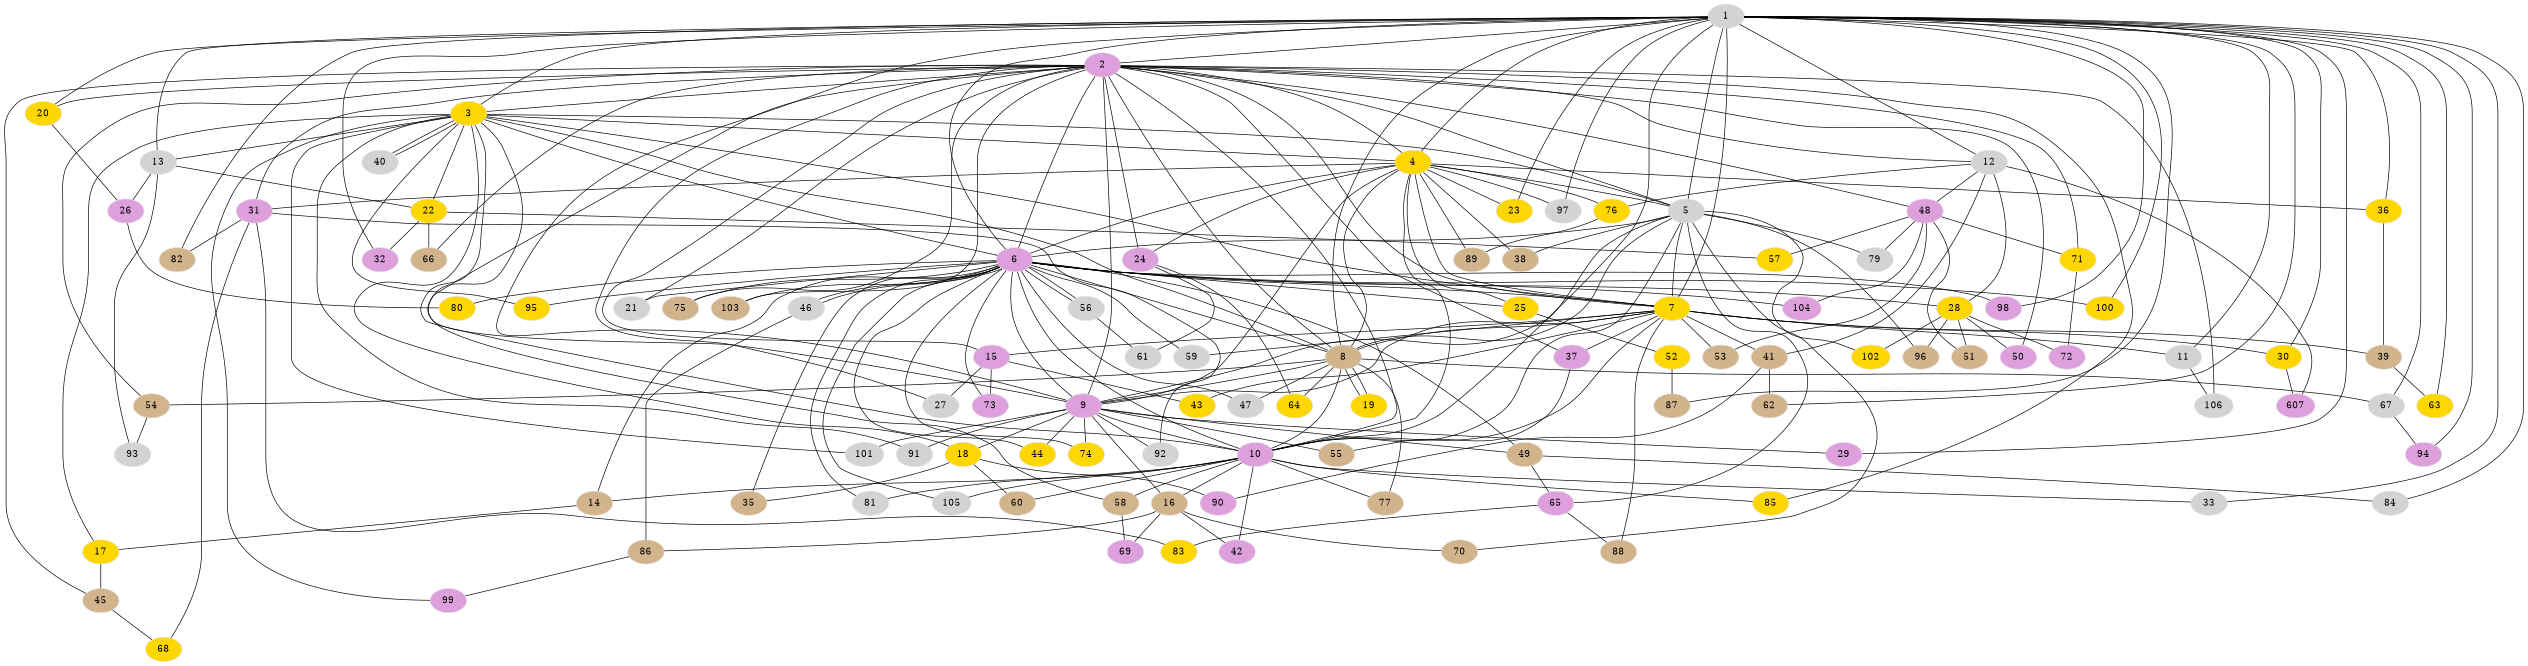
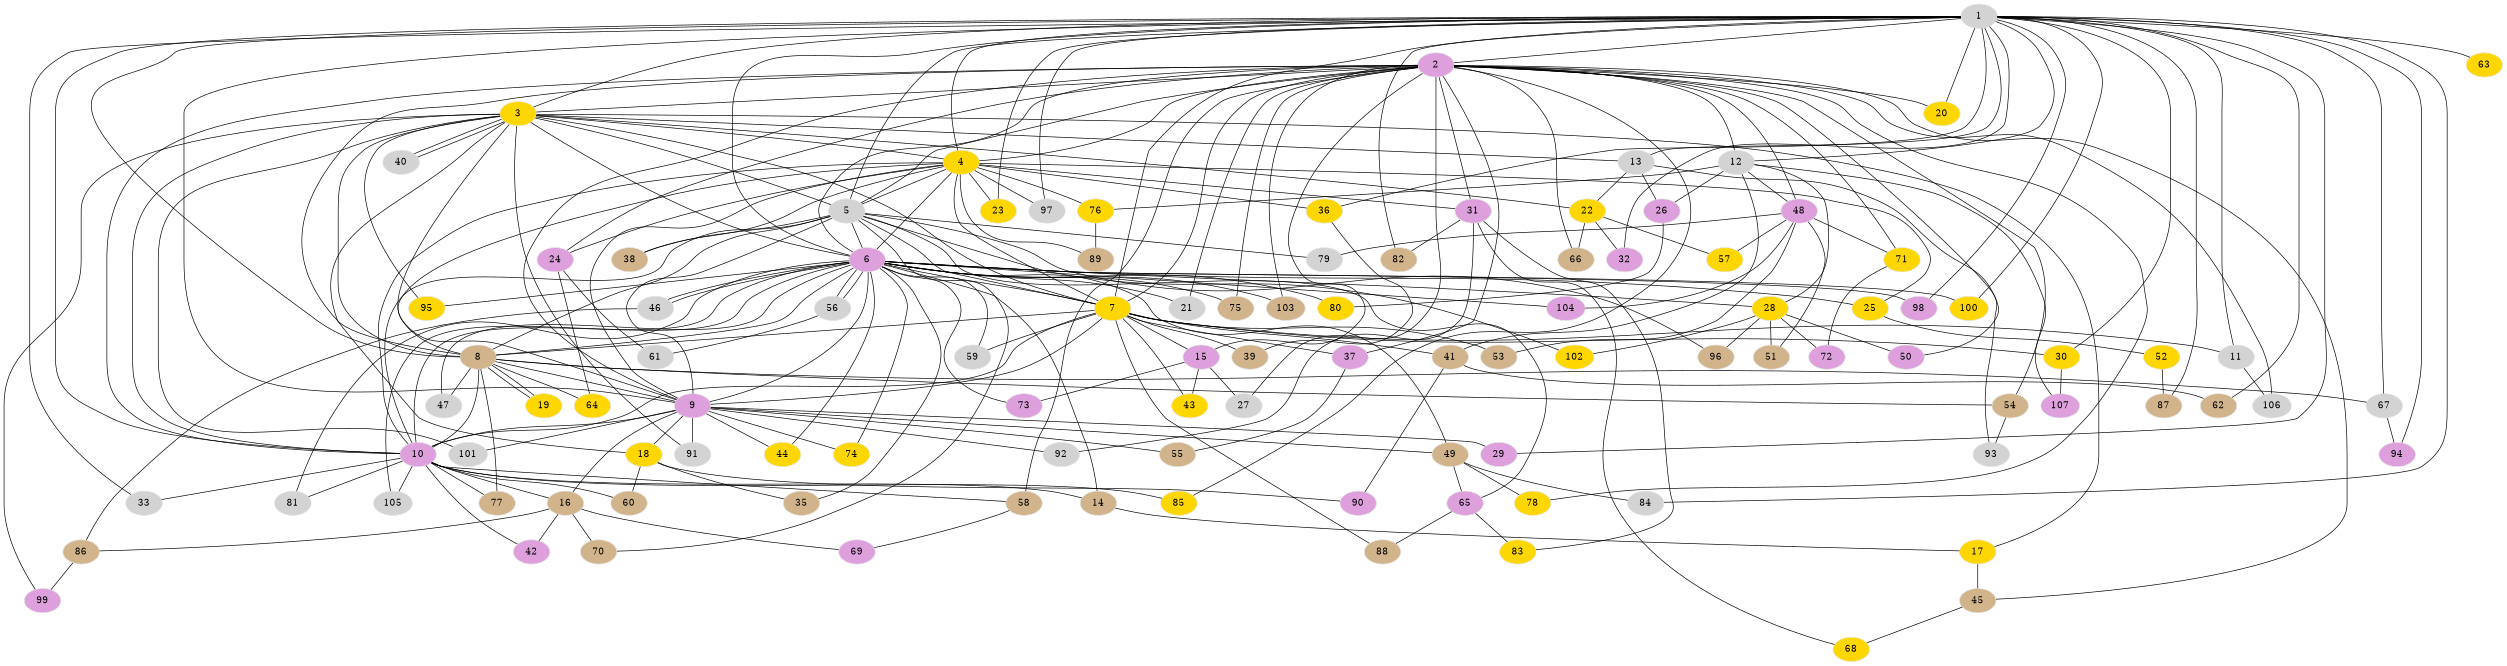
(84, 162) -> (1705, 183)
(2409, 381) -> none
(2296, 406) -> (2060, 406)
none -> (1533, 503)
